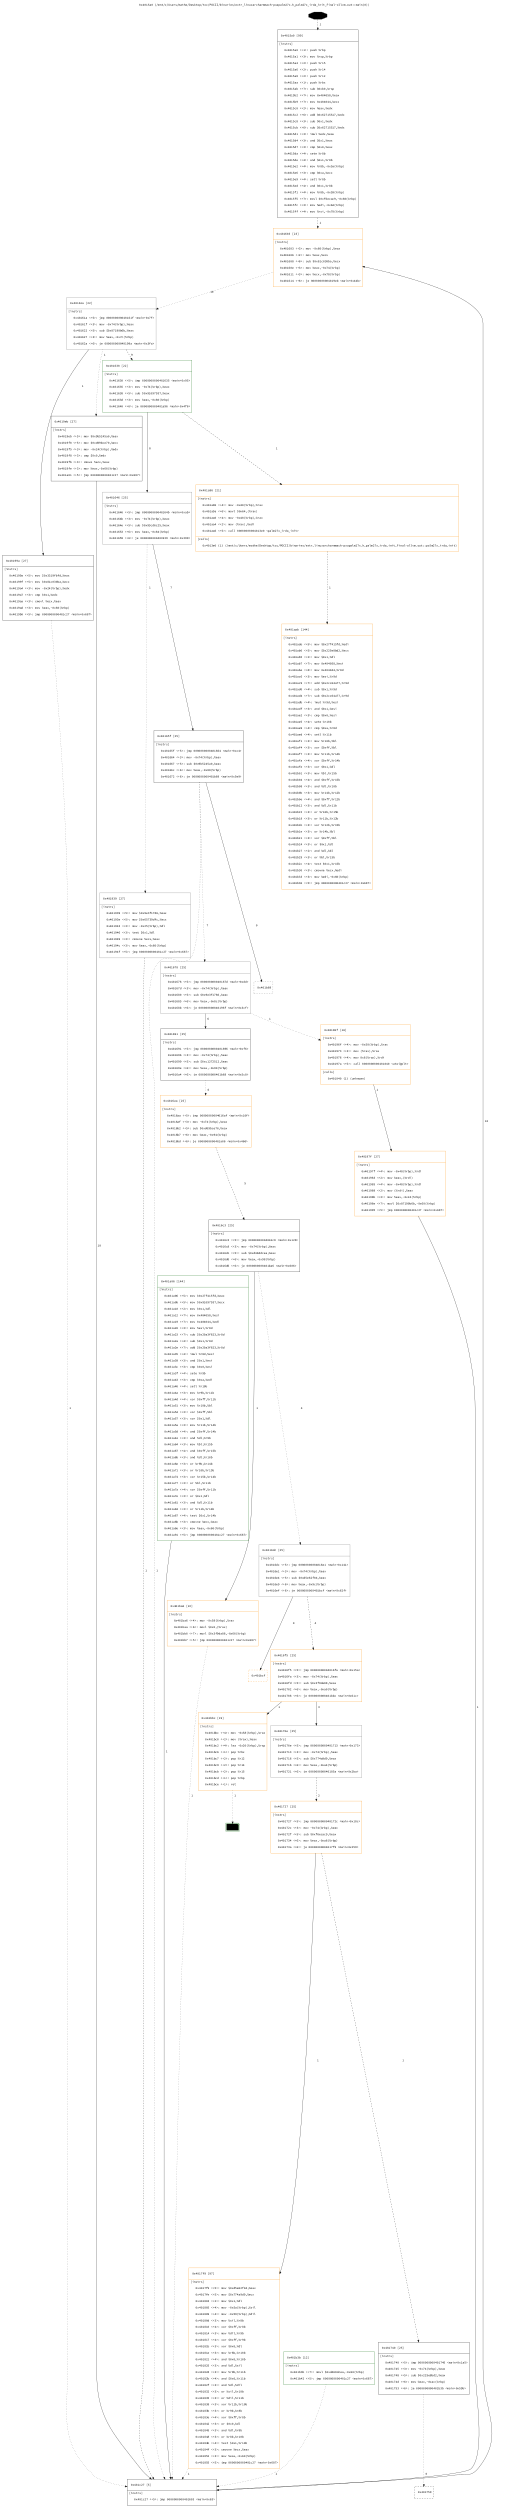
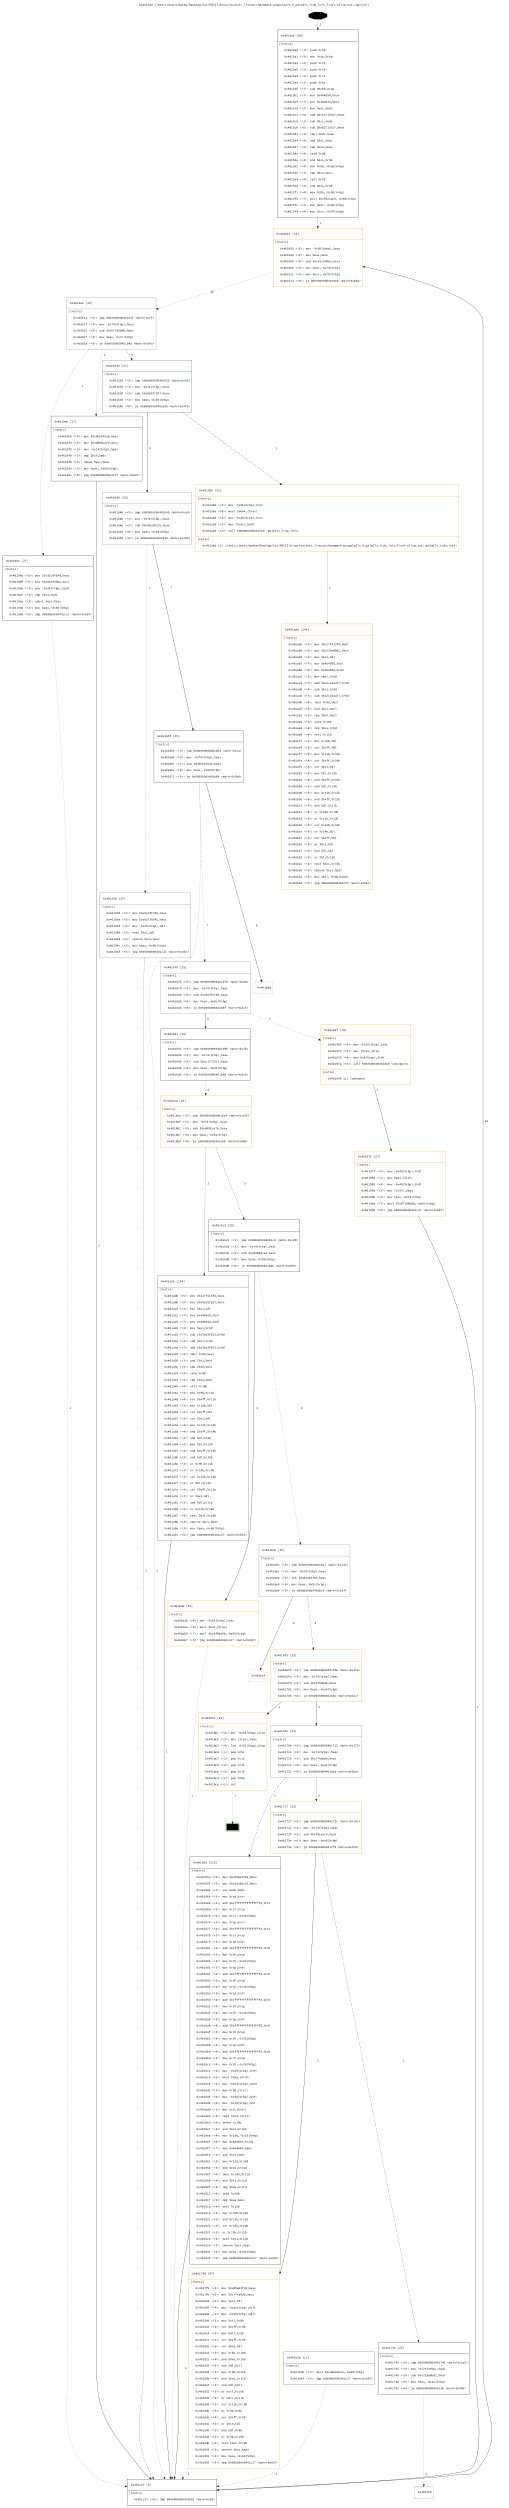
(44, 446) -> (44, 446)
none -> (205, 1210)
(98, 1246) -> (98, 1246)
none -> (235, 2060)
